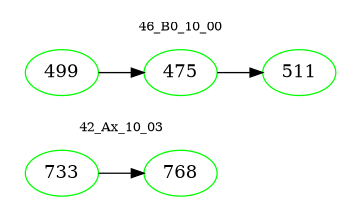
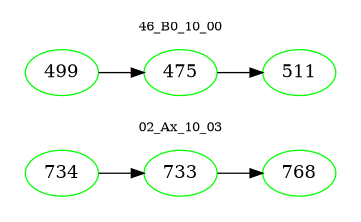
(121, 128) -> (181, 128)
none -> (62, 173)
